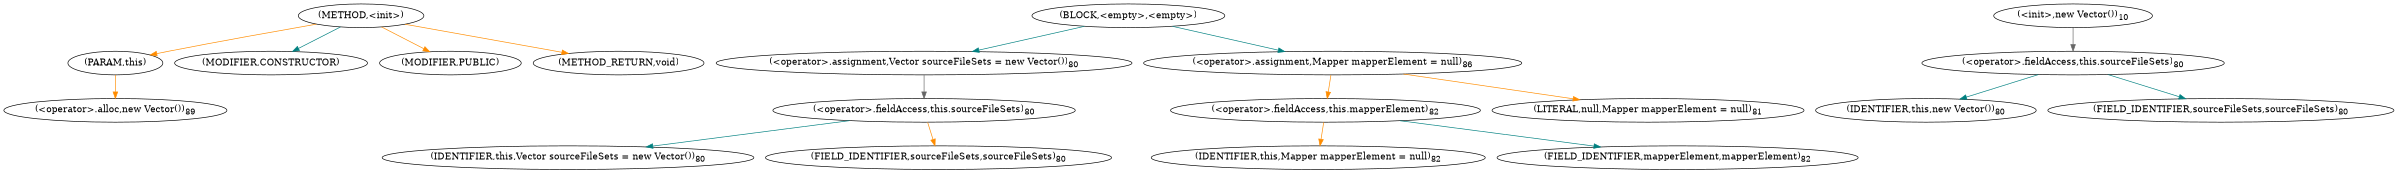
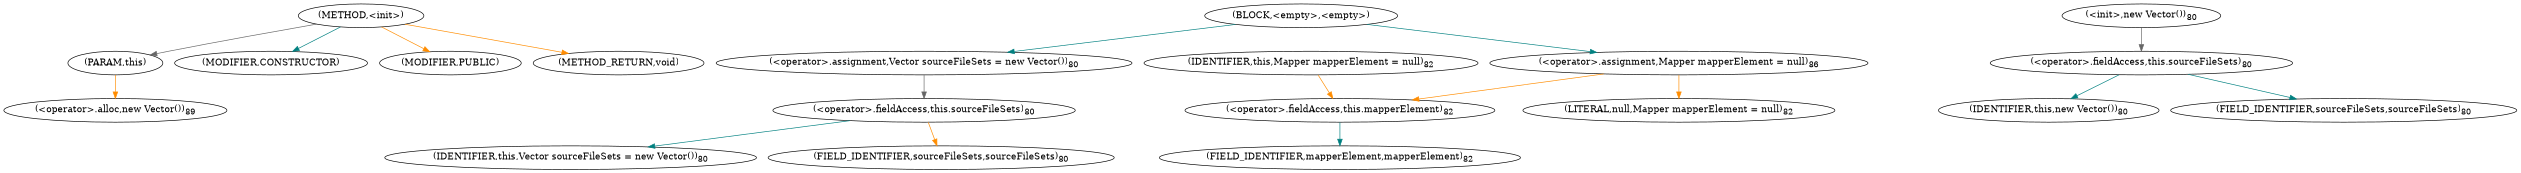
(2124, 15) -> (2192, 15)
(237, 38) -> (237, 38)
(1757, 109) -> (1788, 109)
(1322, 131) -> (1324, 84)
